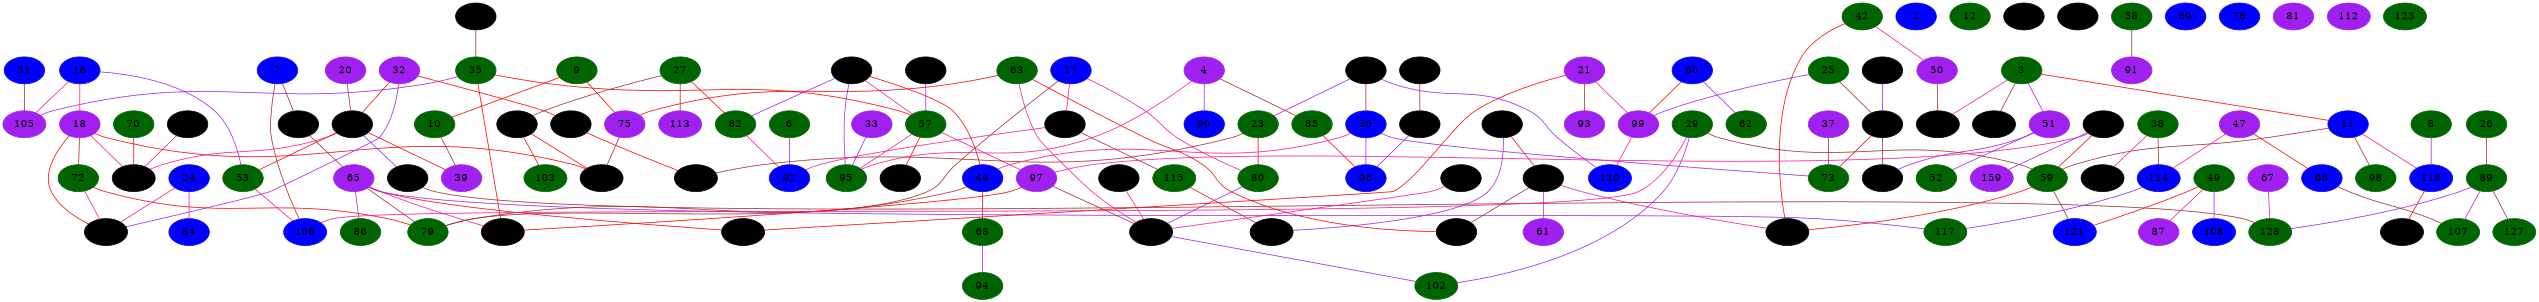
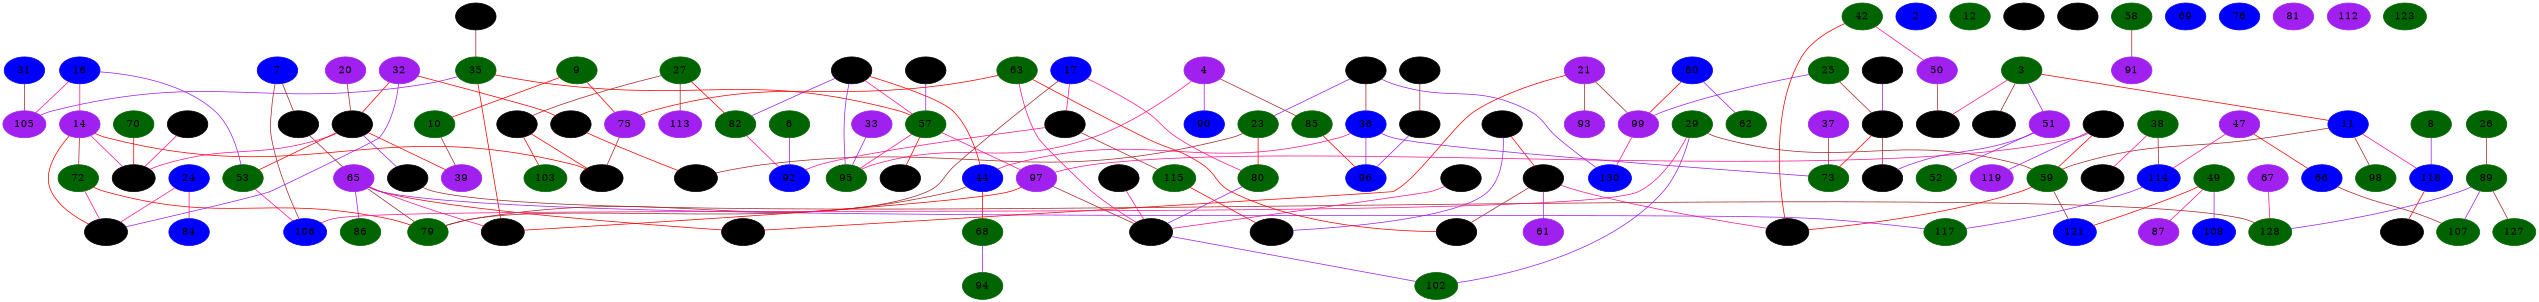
(1611, 97) -> (1611, 97)
(80, 124) -> (80, 124)
(1992, 178) -> (1992, 178)
